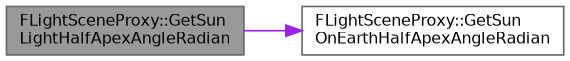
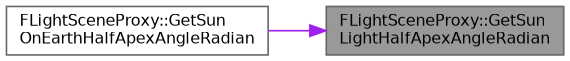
(265, 31) -> (289, 31)
